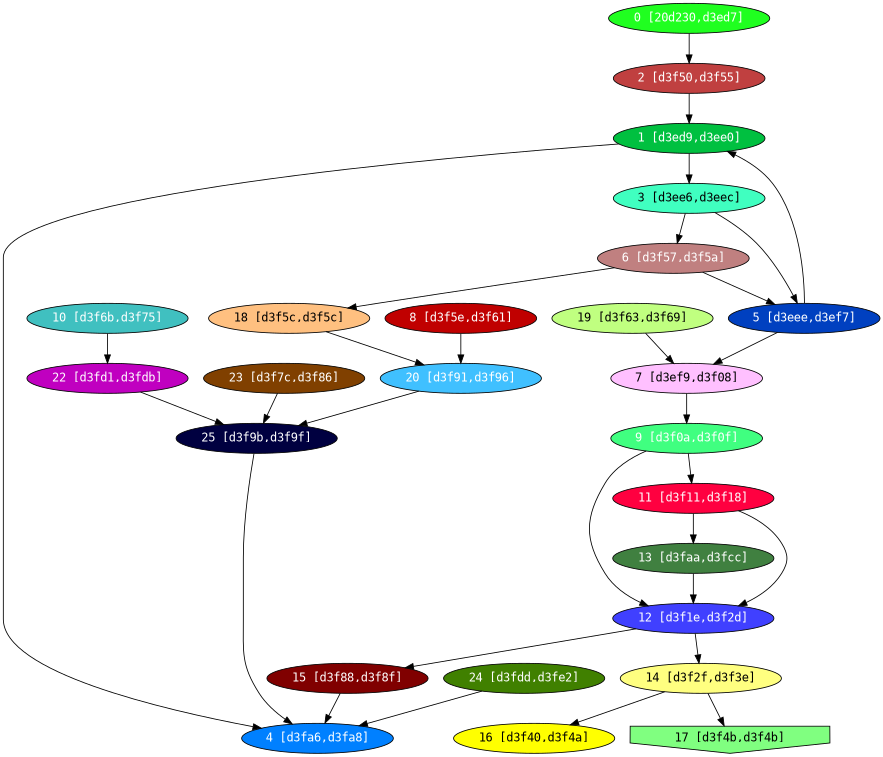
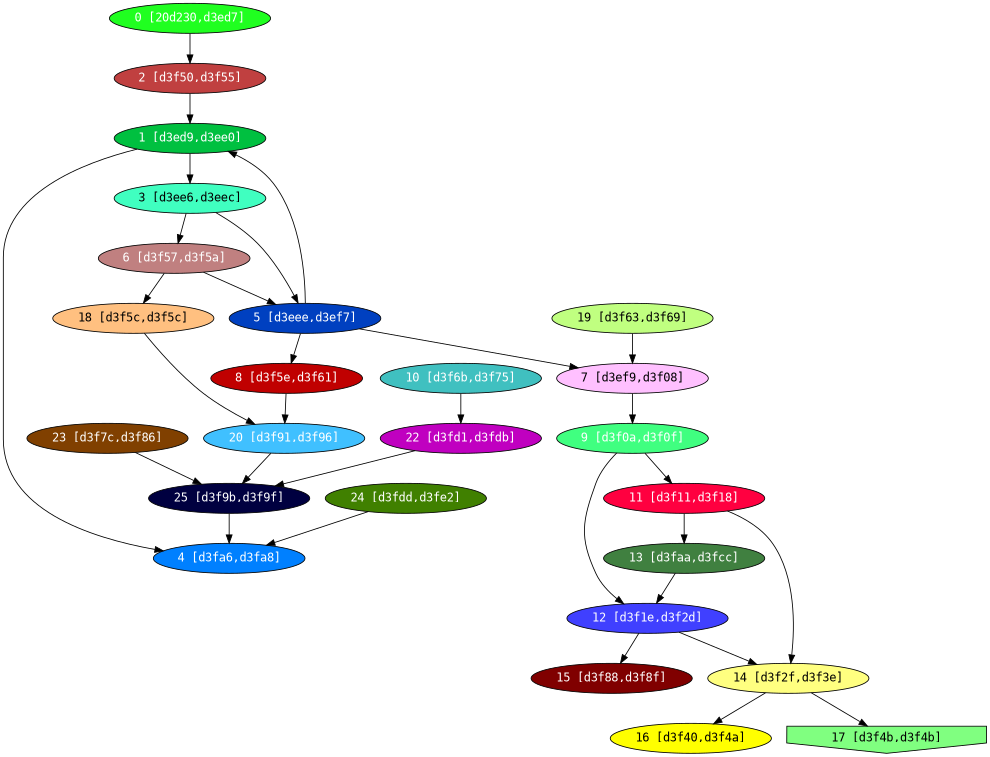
none -> (297, 344)
(786, 554) -> (785, 570)
(334, 704) -> none
